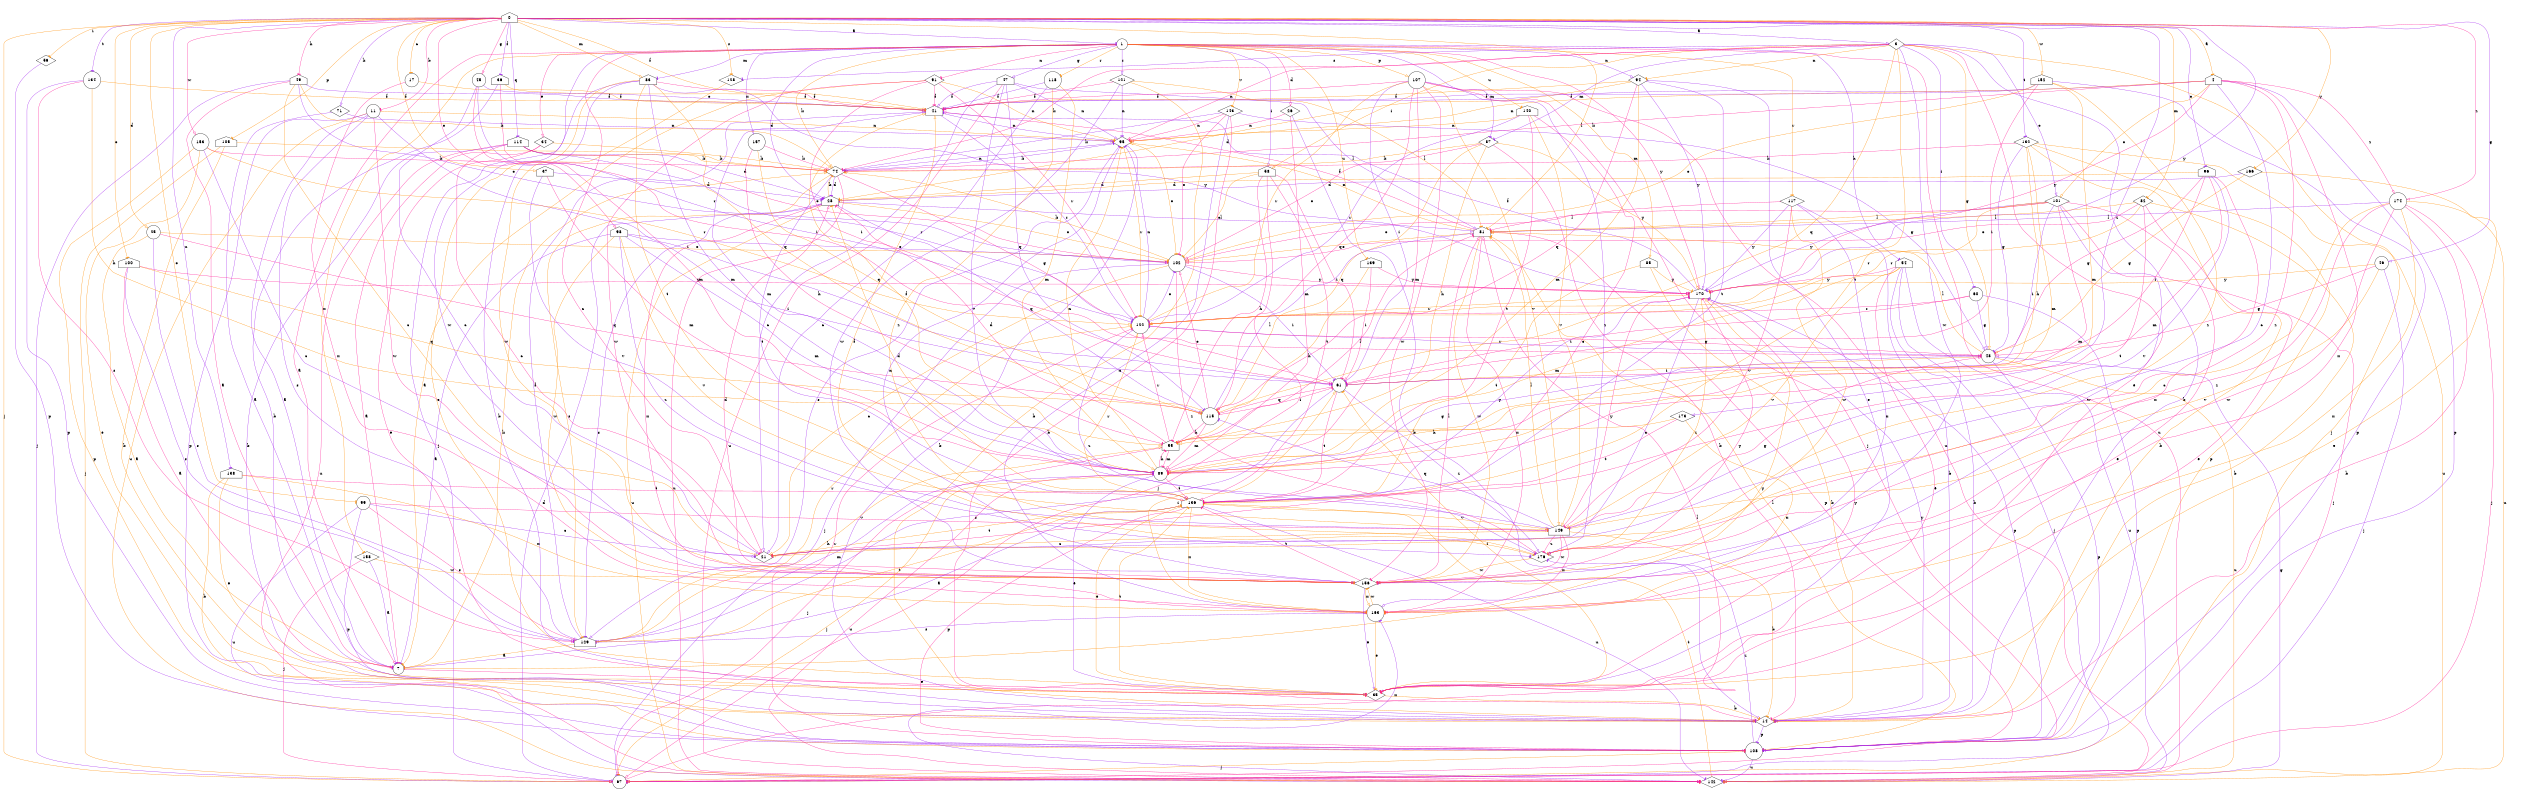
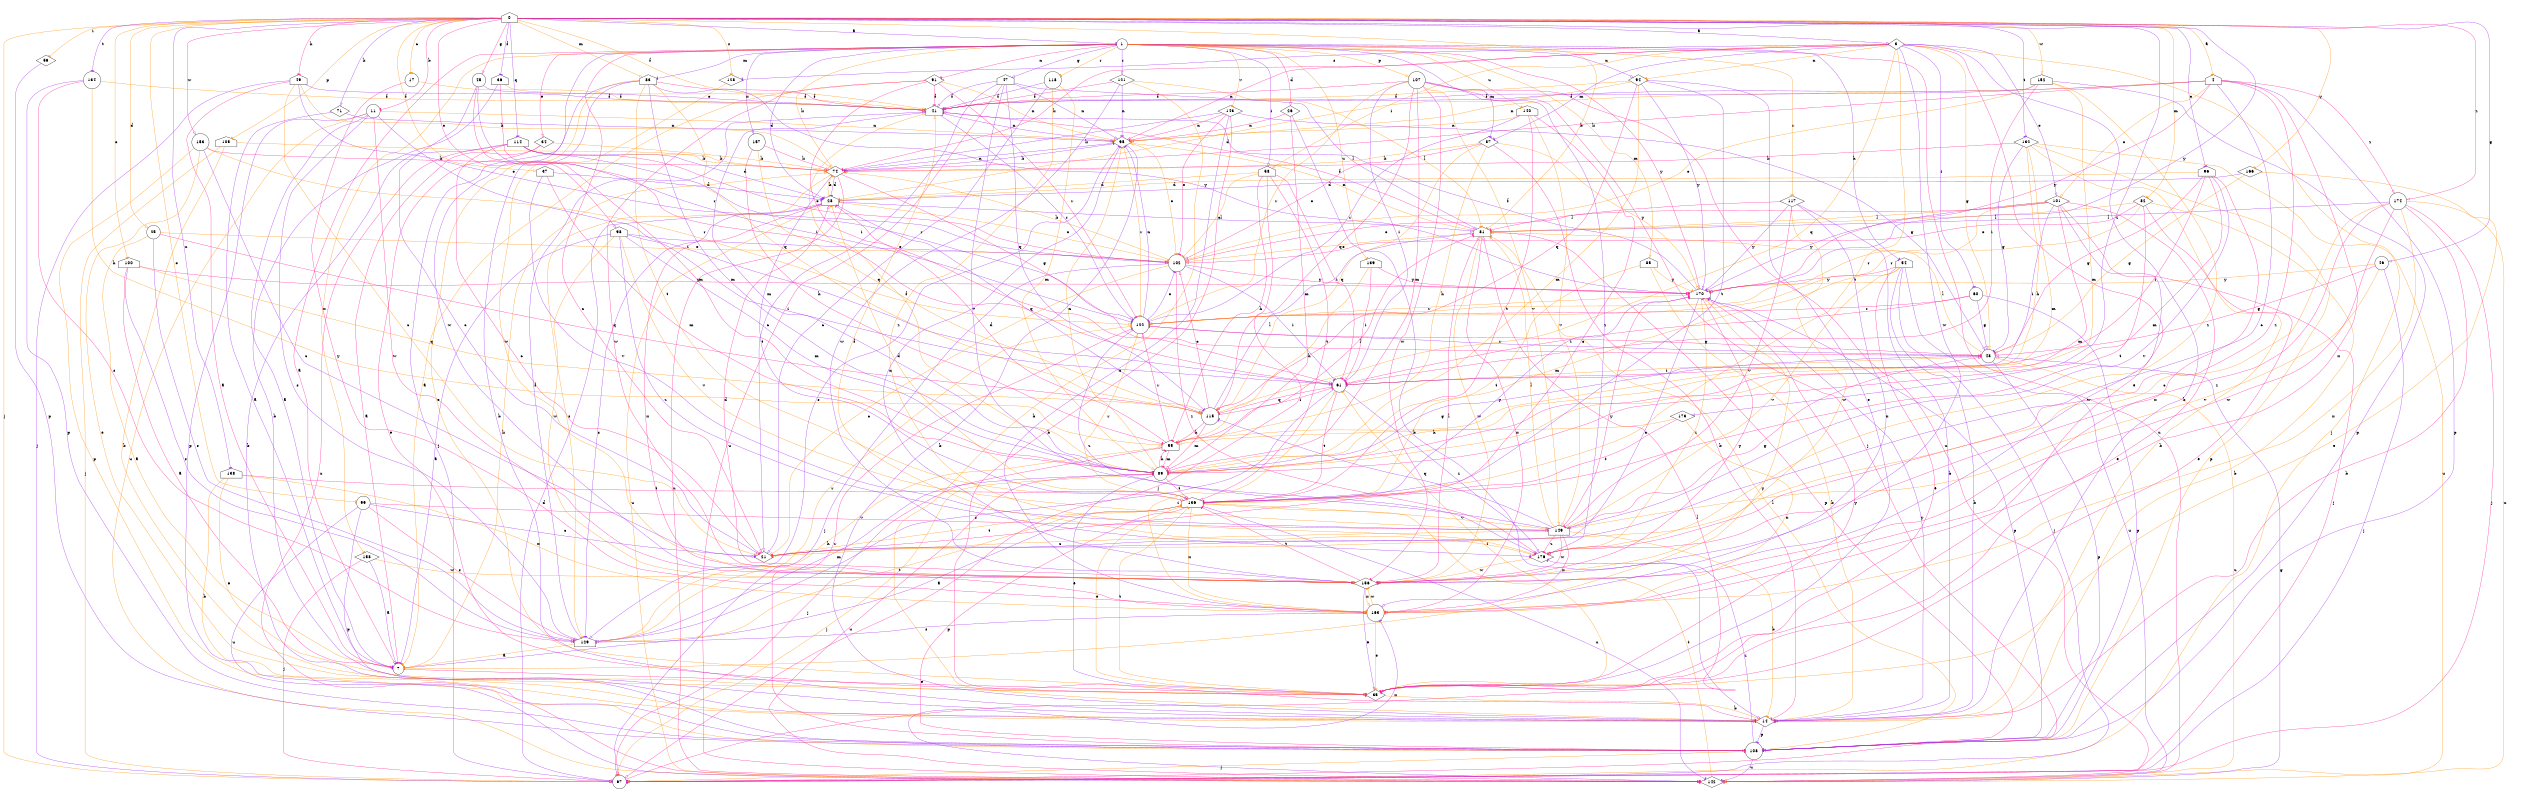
(1582, 126) -> (1582, 126)
(339, 356) -> (339, 356)
